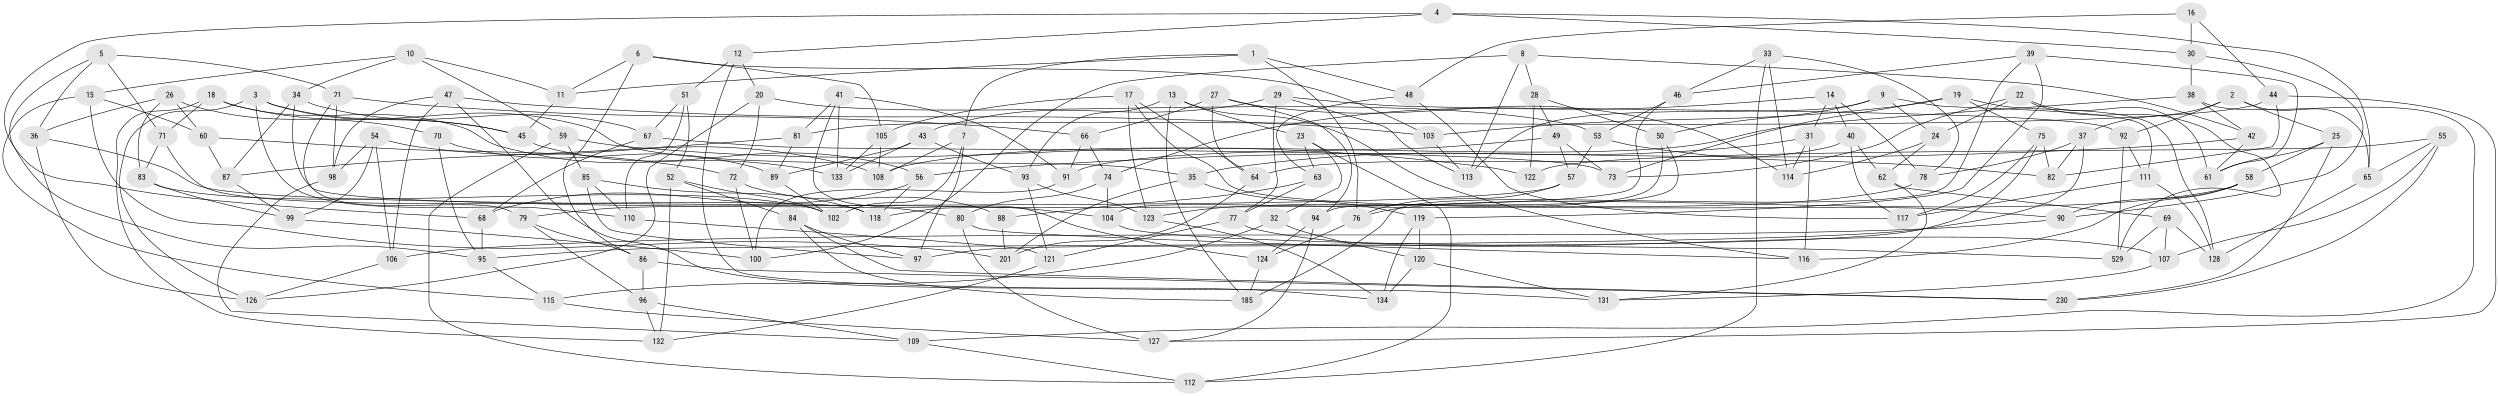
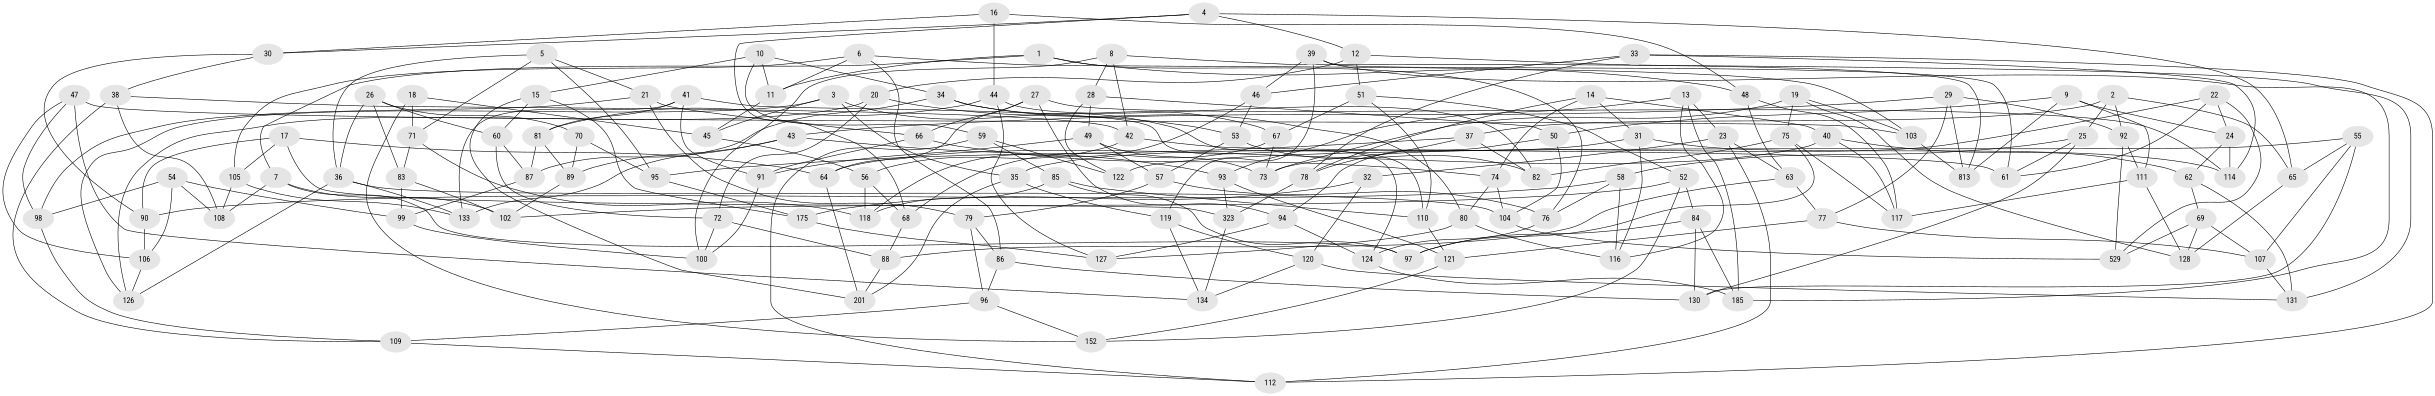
(491, 143) -> (393, 193)
(1467, 178) -> (1964, 178)
(1149, 219) -> (1229, 219)
(482, 239) -> (895, 240)
(549, 301) -> (802, 219)
(2062, 301) -> (1694, 301)
(658, 342) -> (1091, 342)
